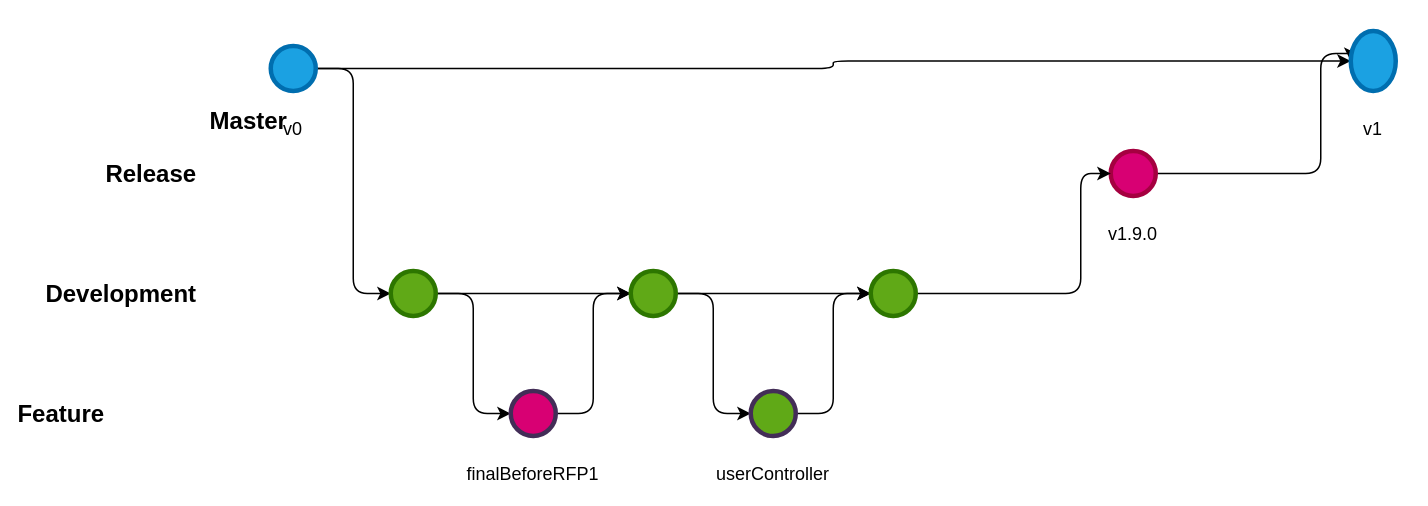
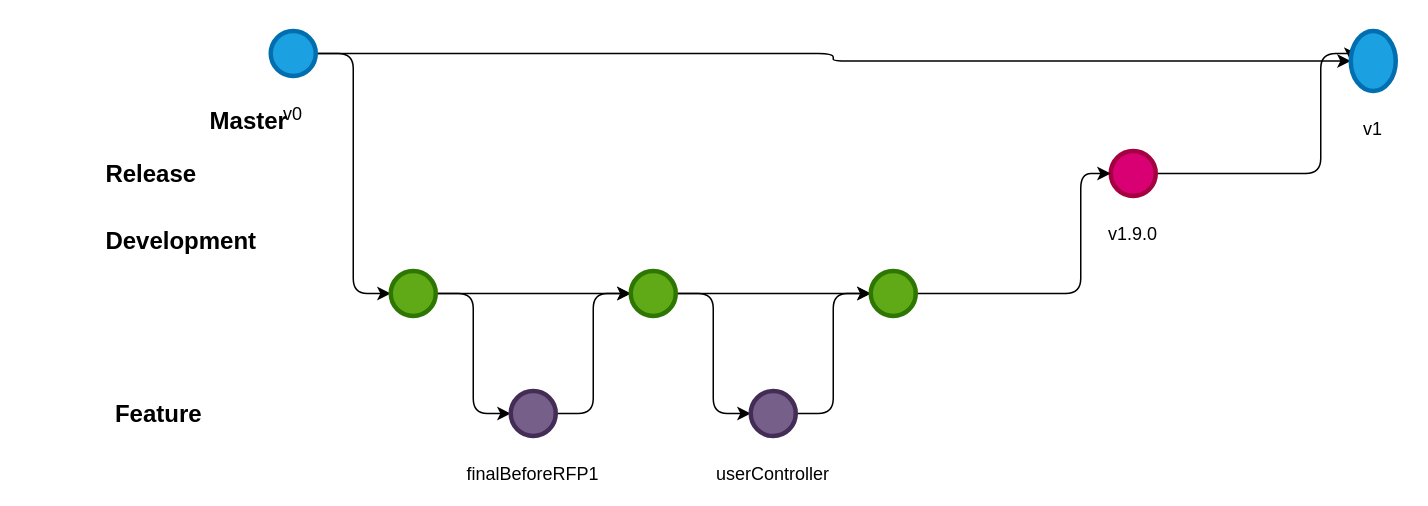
(293, 68) -> (293, 53)
(121, 293) -> (181, 241)
(61, 413) -> (158, 413)
(533, 413) -> (533, 413)
(773, 413) -> (773, 413)
